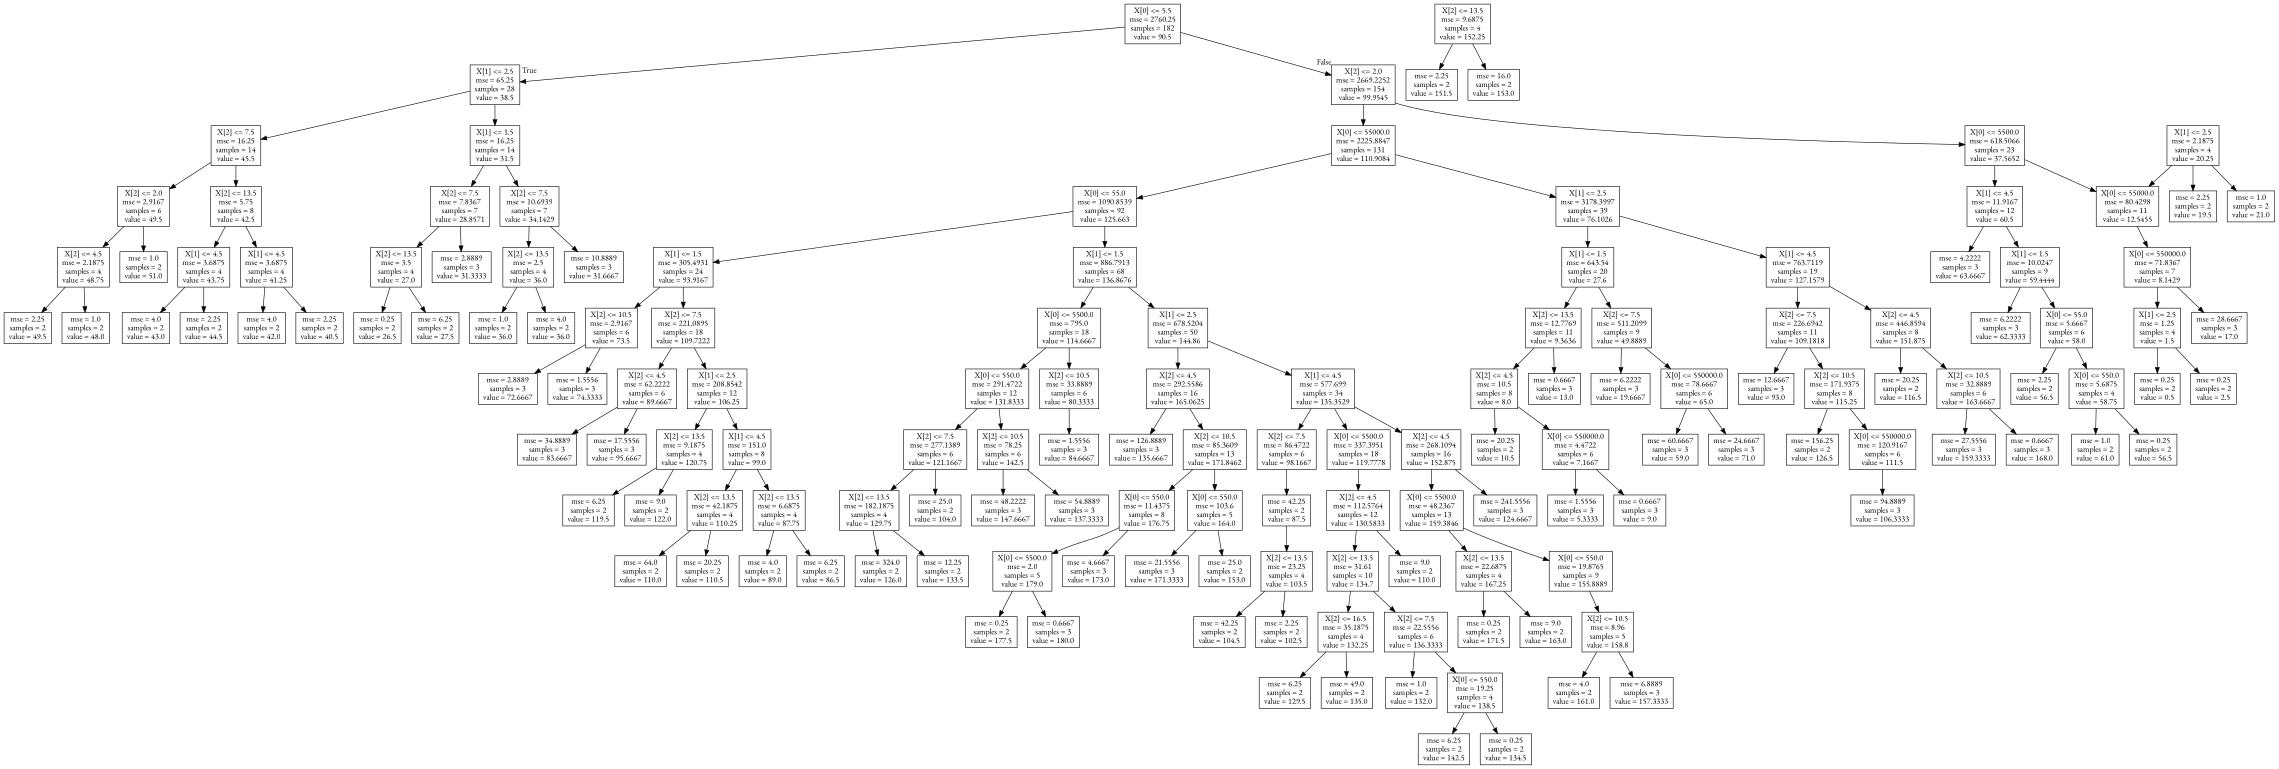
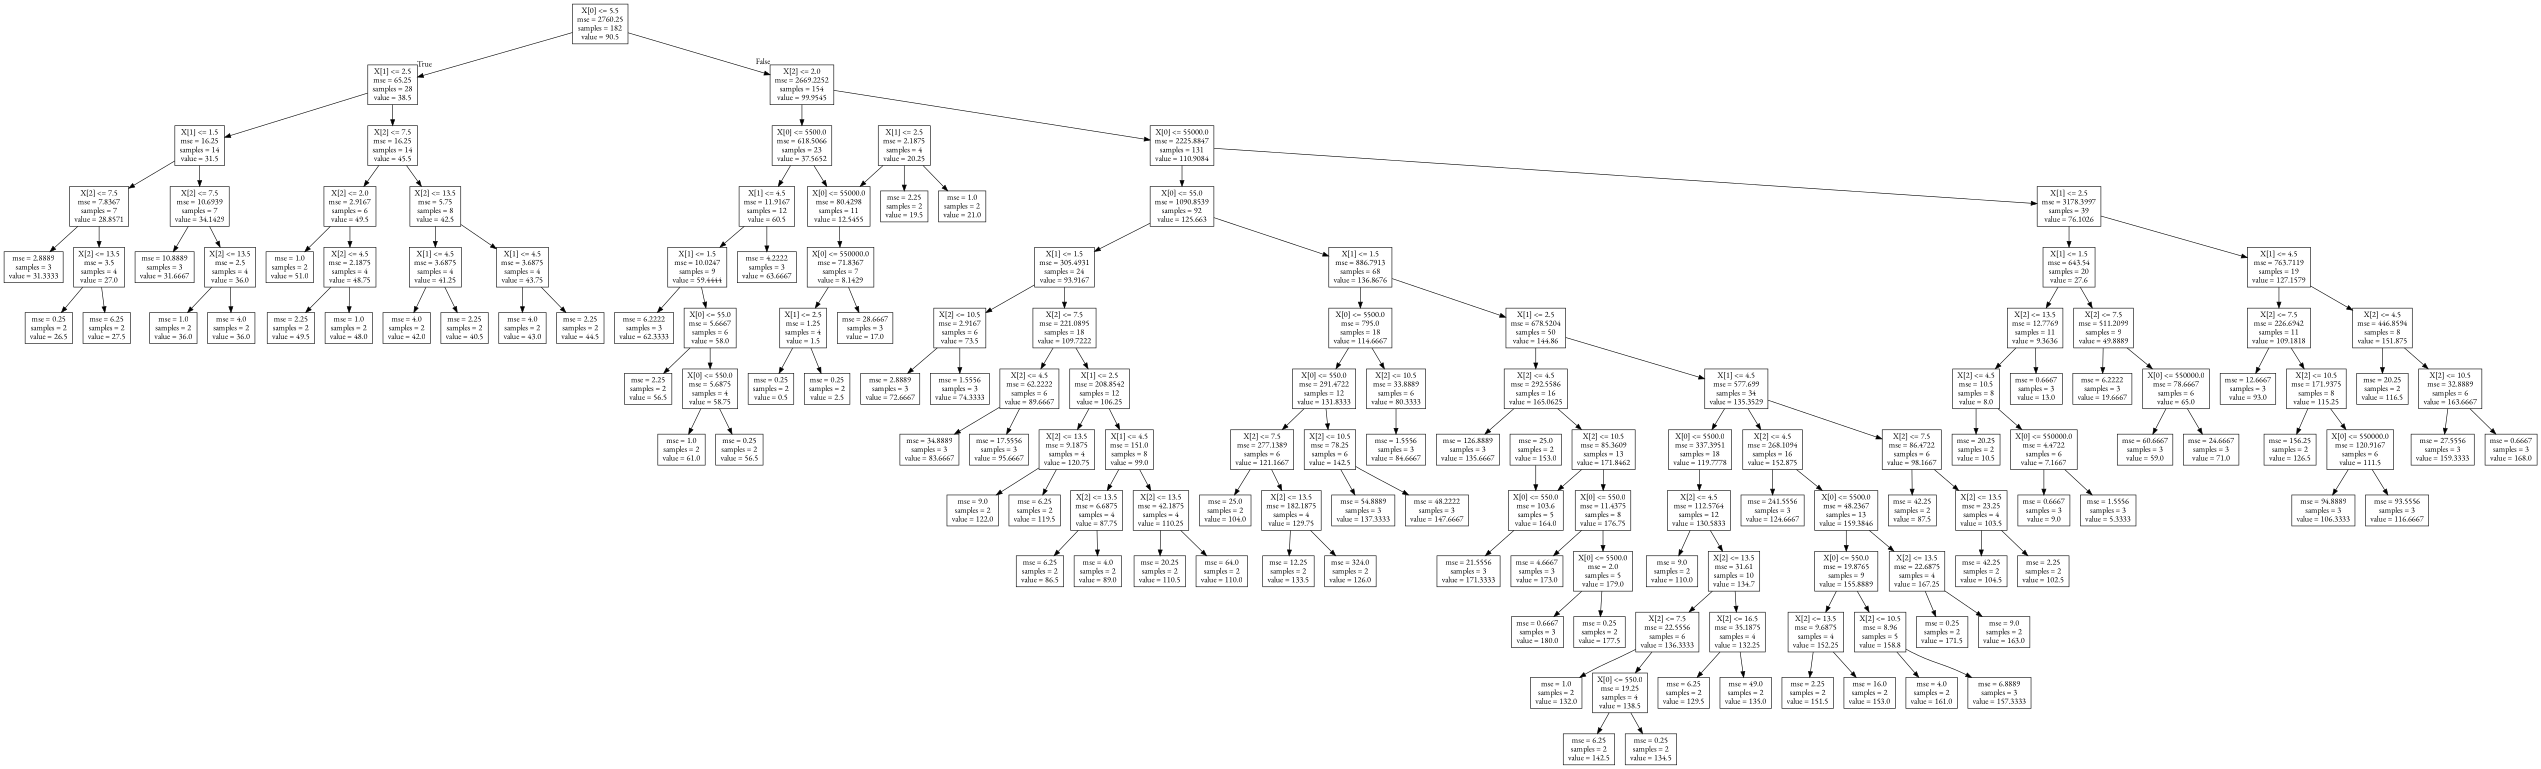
none -> (2397, 510)
(1287, 536) -> (1944, 478)
(1220, 540) -> (1536, 475)
none -> (1832, 599)
